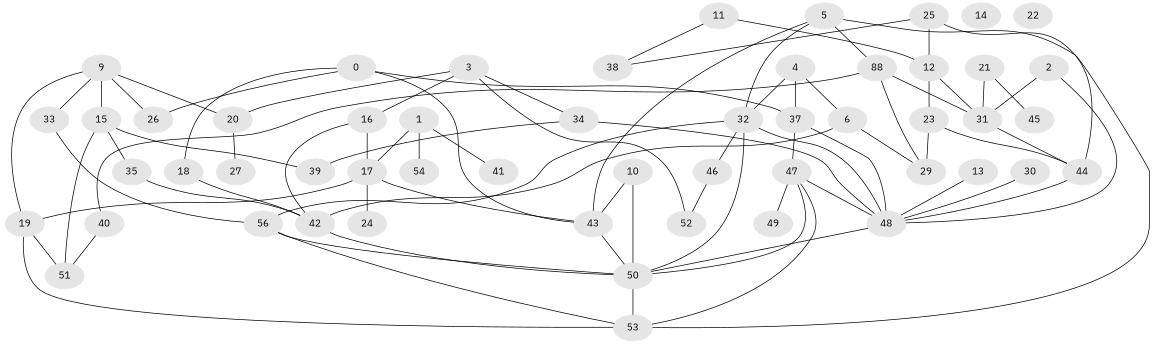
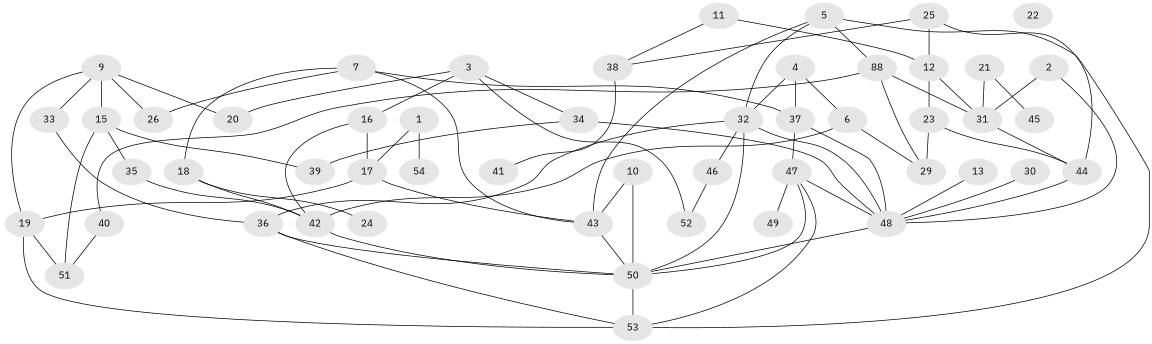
(981, 16) -> none
(356, 68) -> (356, 68)
(463, 148) -> (603, 135)
(236, 172) -> none
(367, 196) -> (303, 201)
(263, 224) -> (263, 224)
